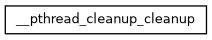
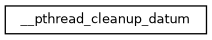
(106, 20) -> (106, 20)
